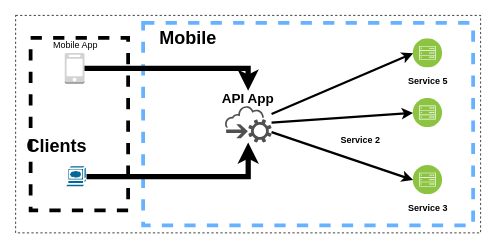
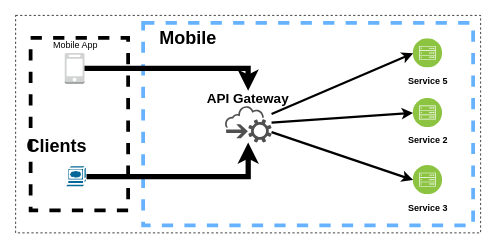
(248, 99) -> (248, 99)
(360, 141) -> (428, 141)
